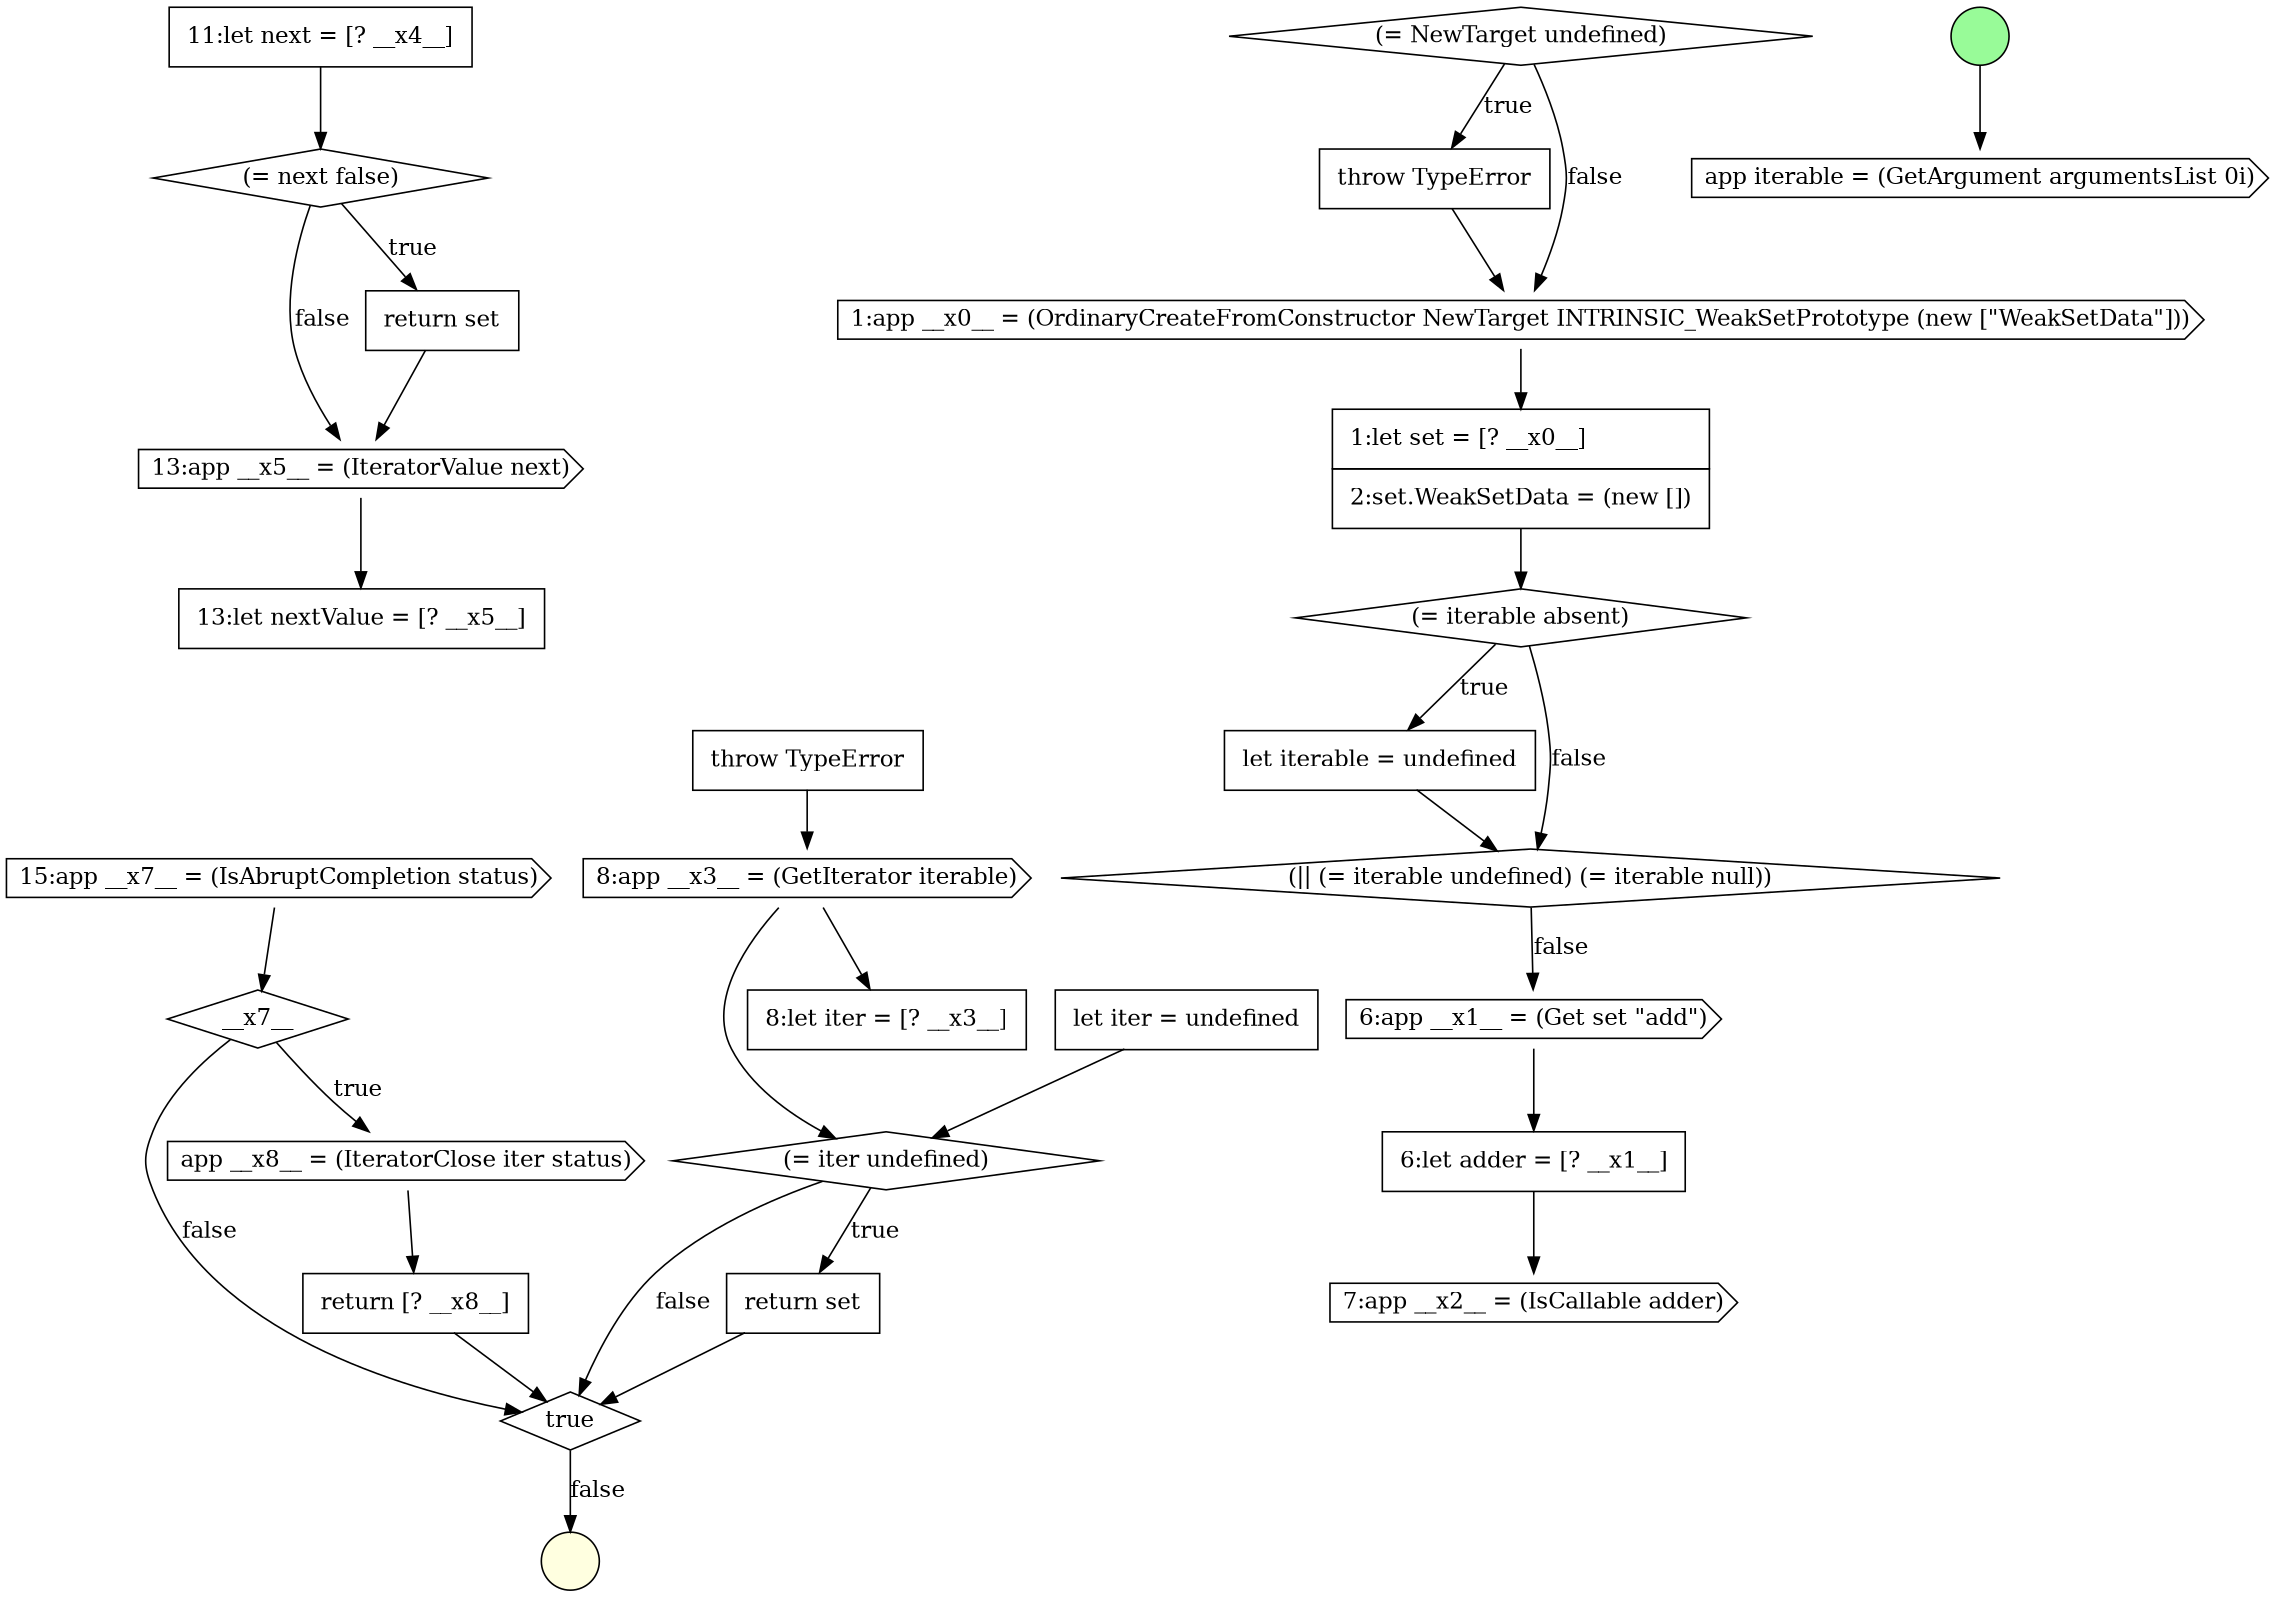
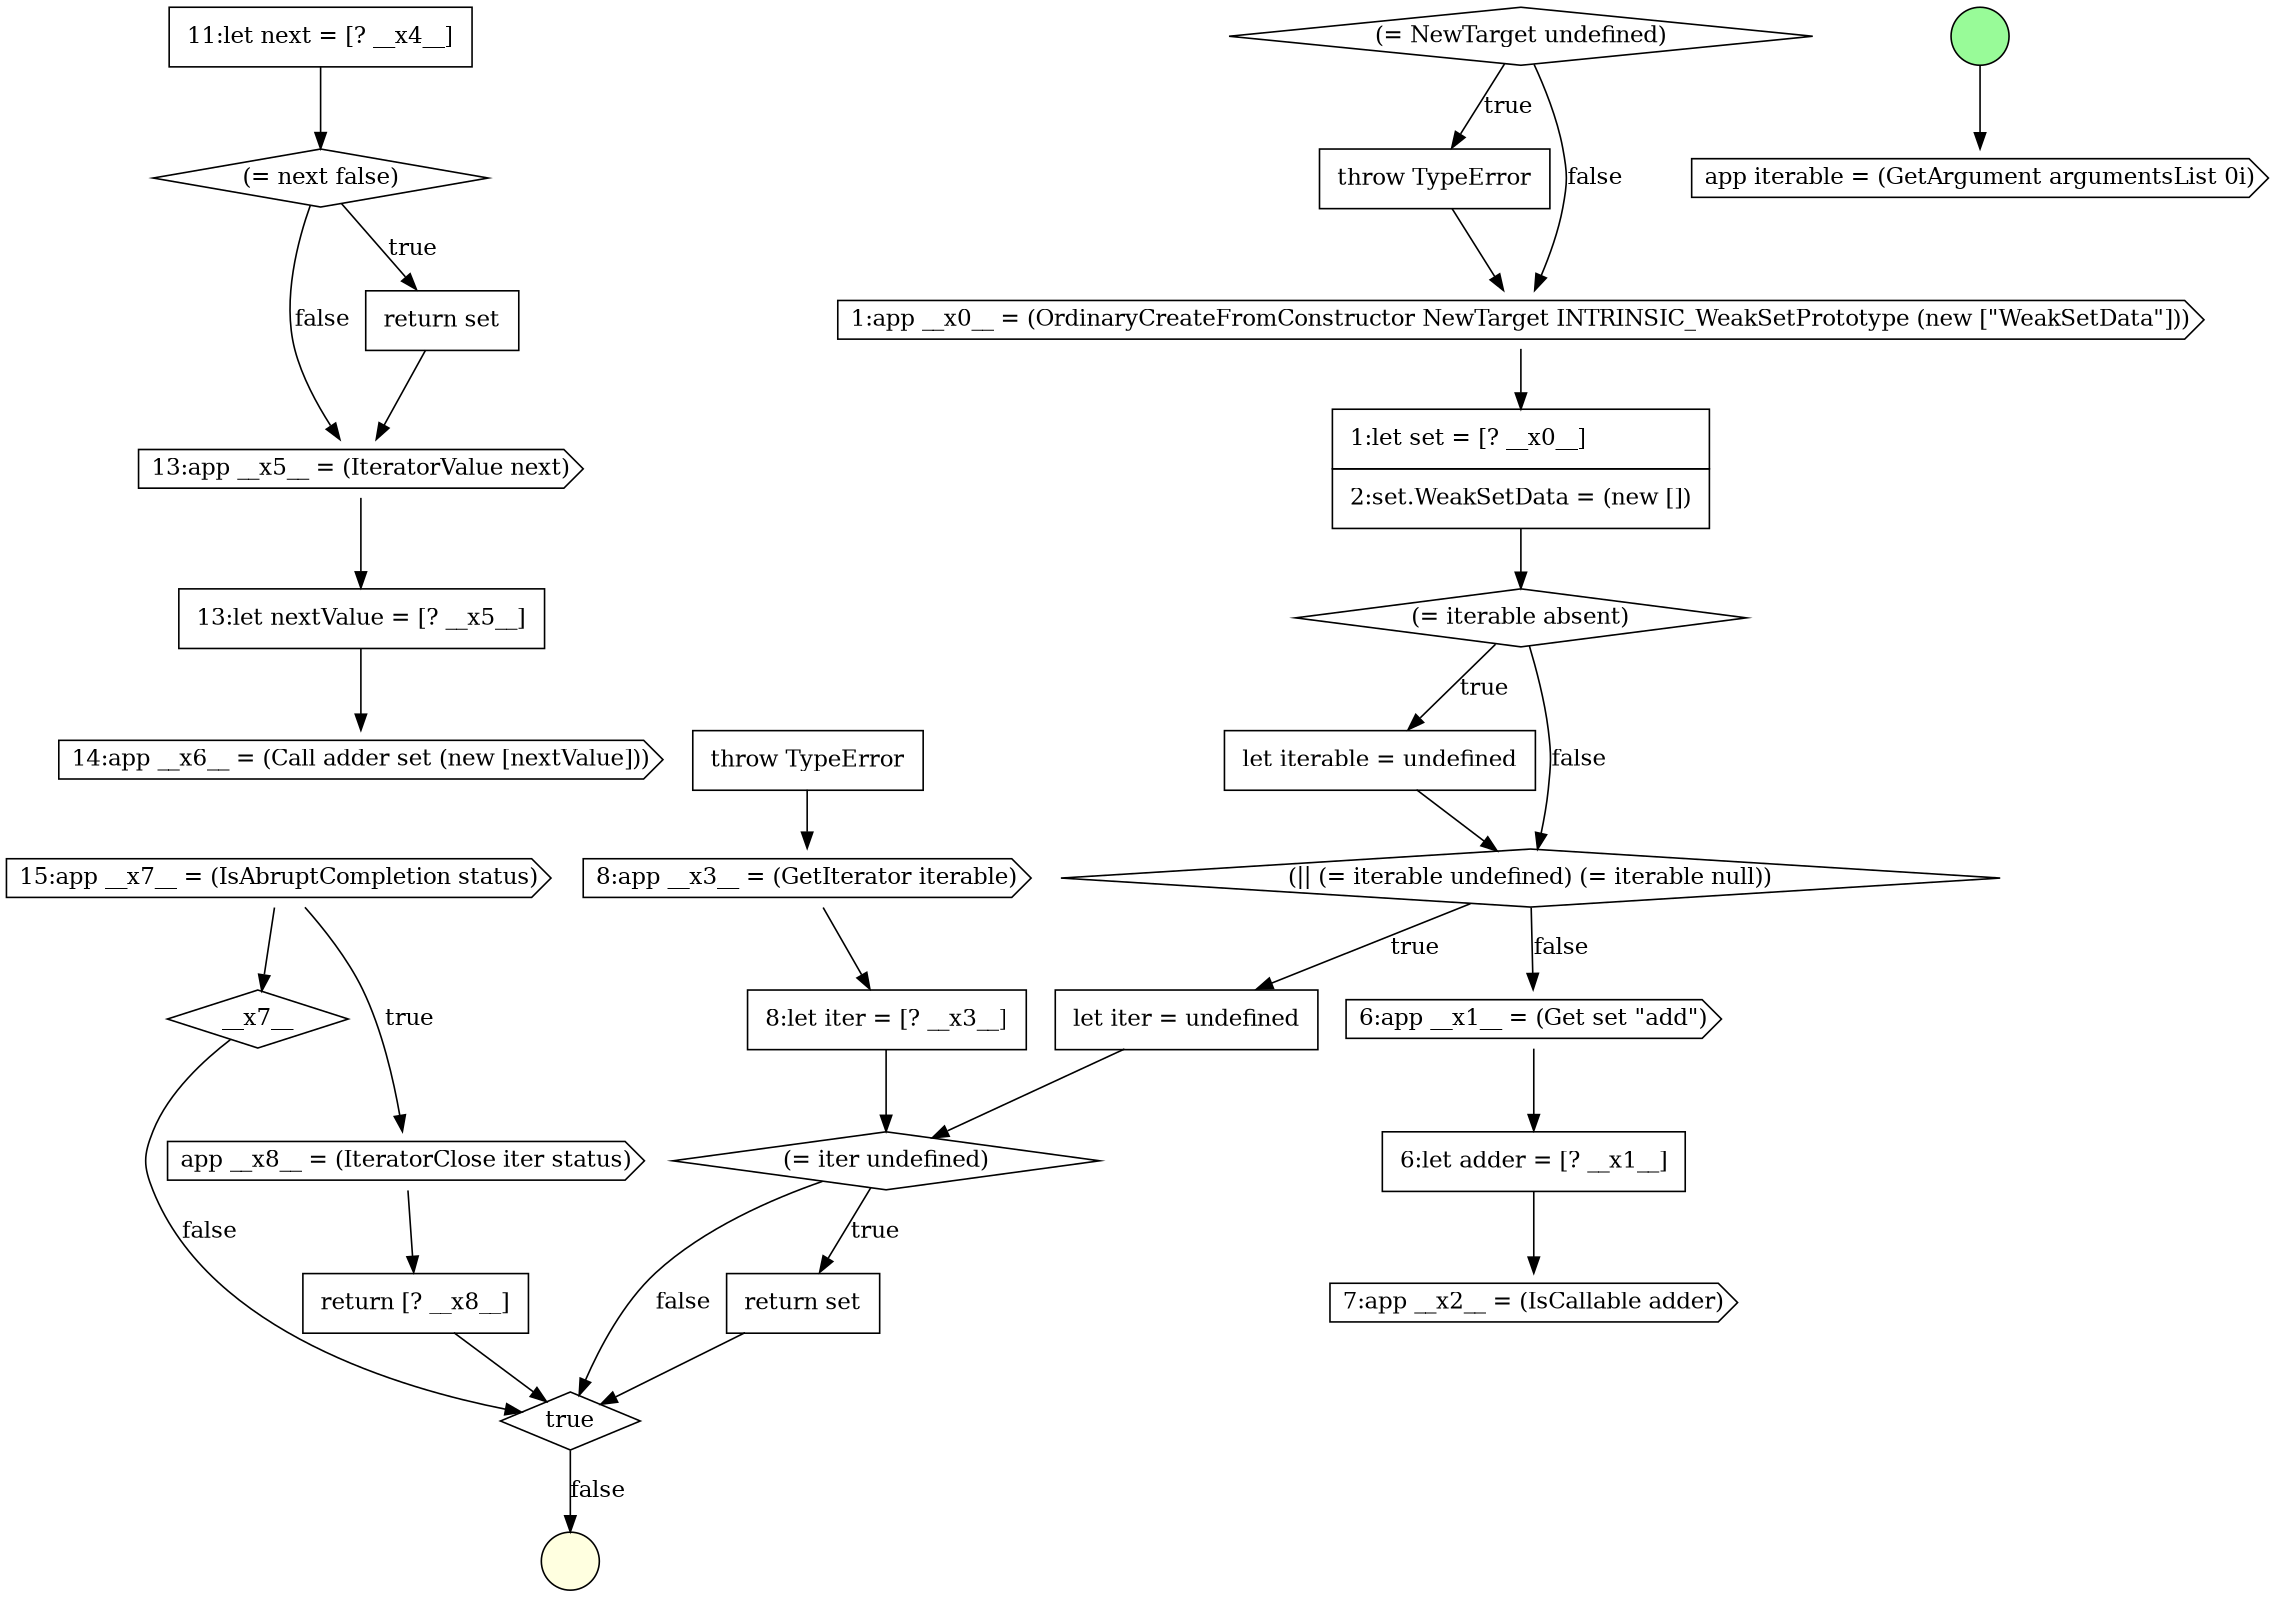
none -> (361, 760)
none -> (1371, 943)
(726, 1033) -> (886, 1082)
(315, 1084) -> (369, 1004)
